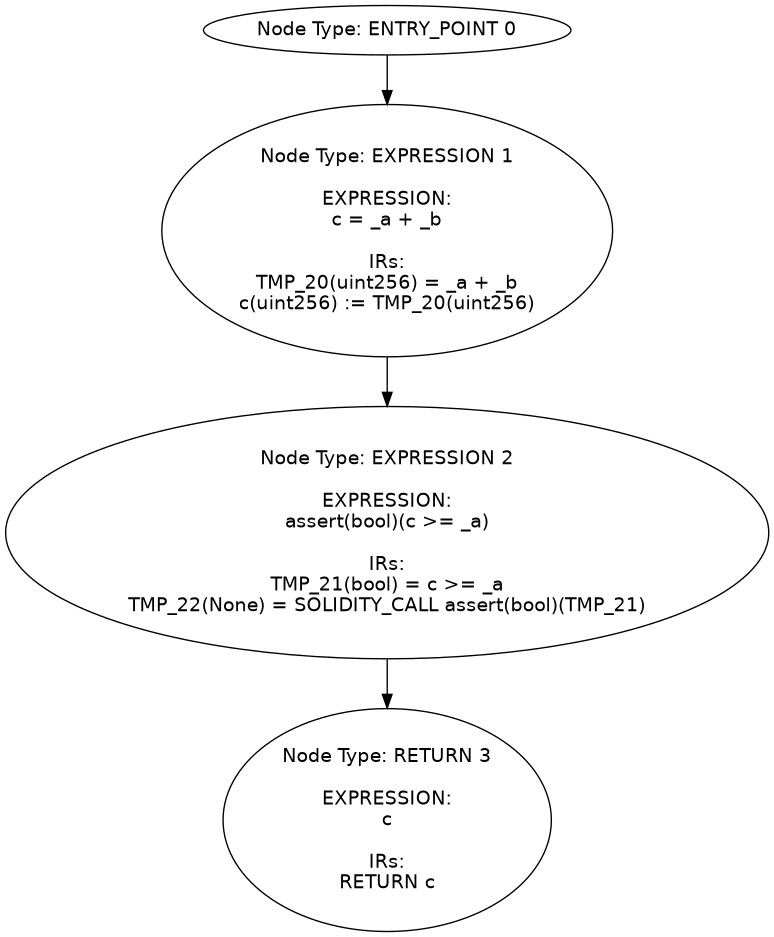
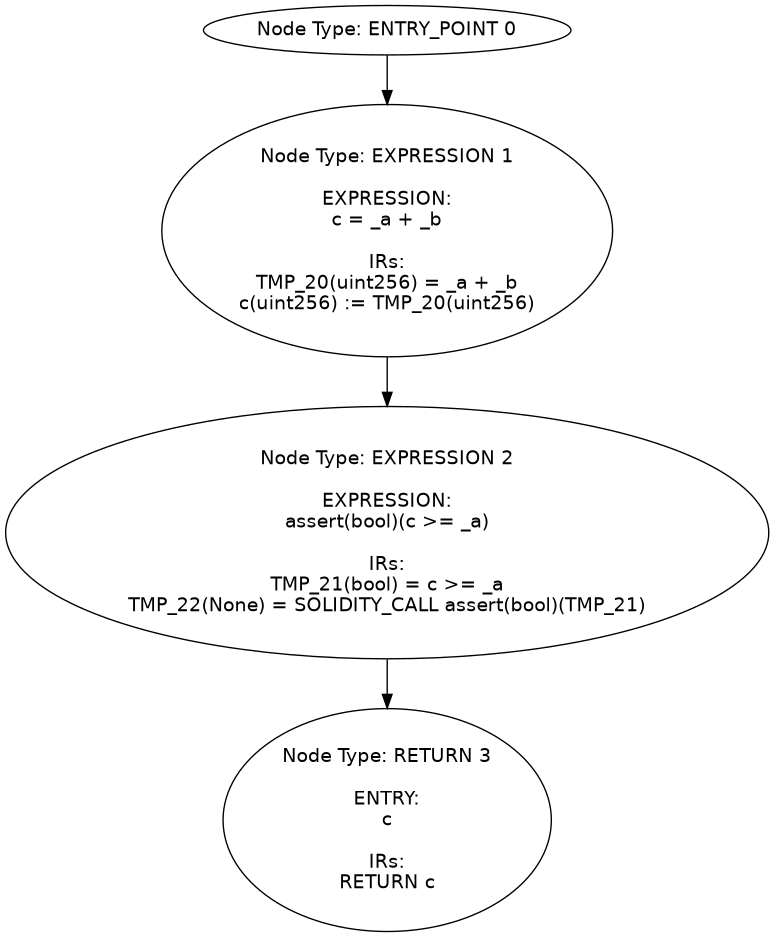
(387, 820) -> (387, 820)
